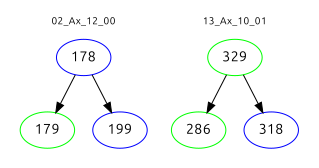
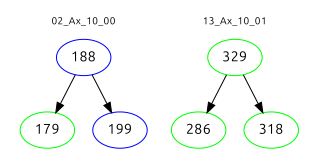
(84, 22) -> (84, 22)
(84, 57) -> (84, 57)
(271, 130) -> (271, 130)
